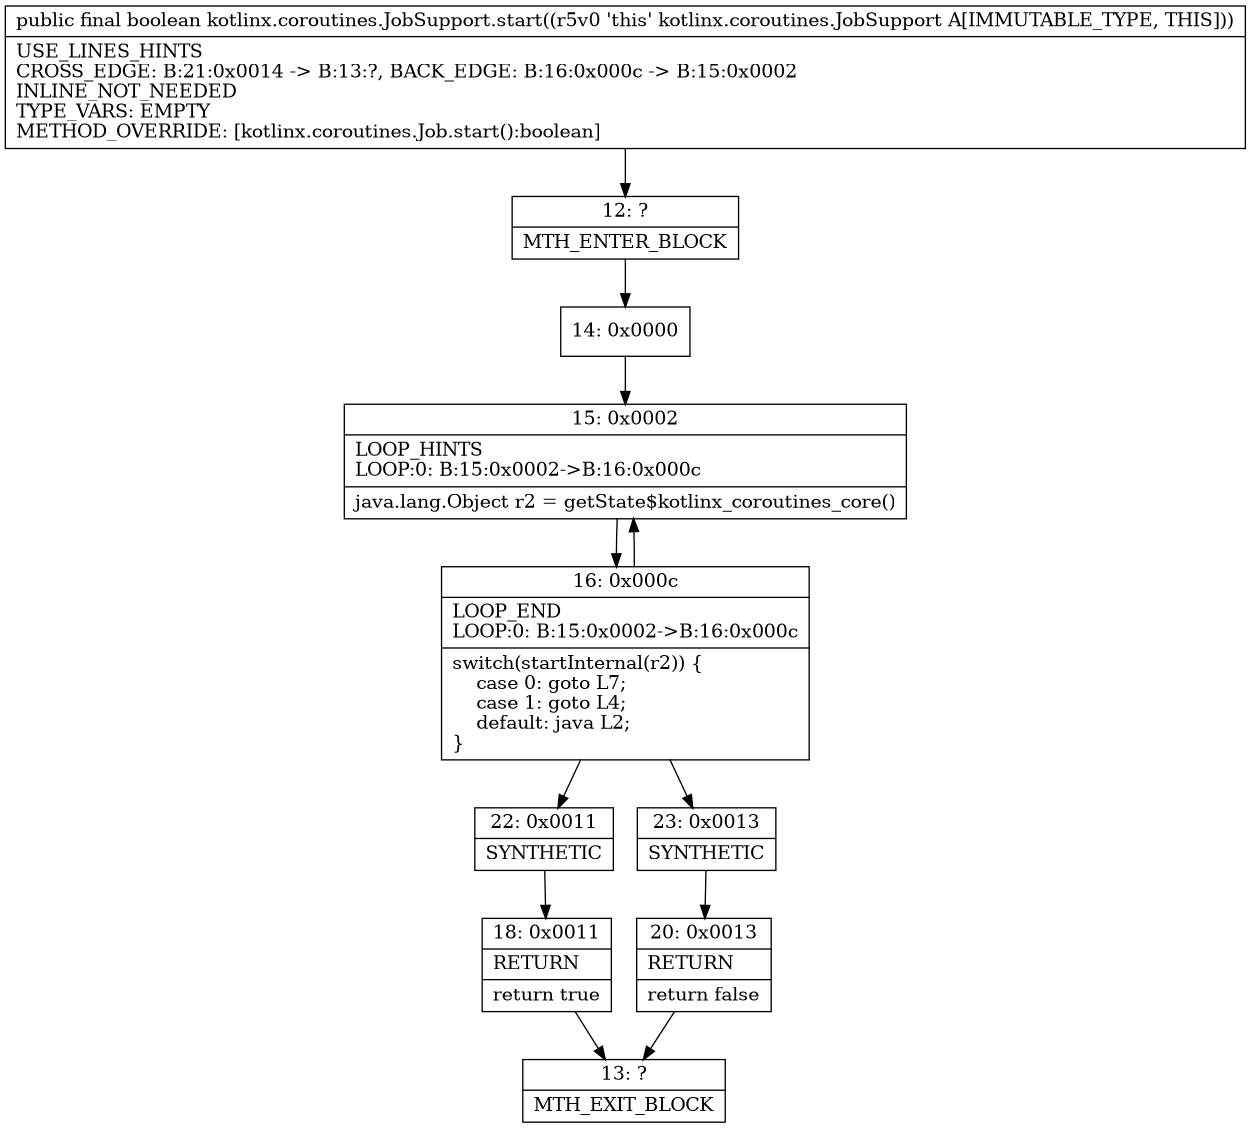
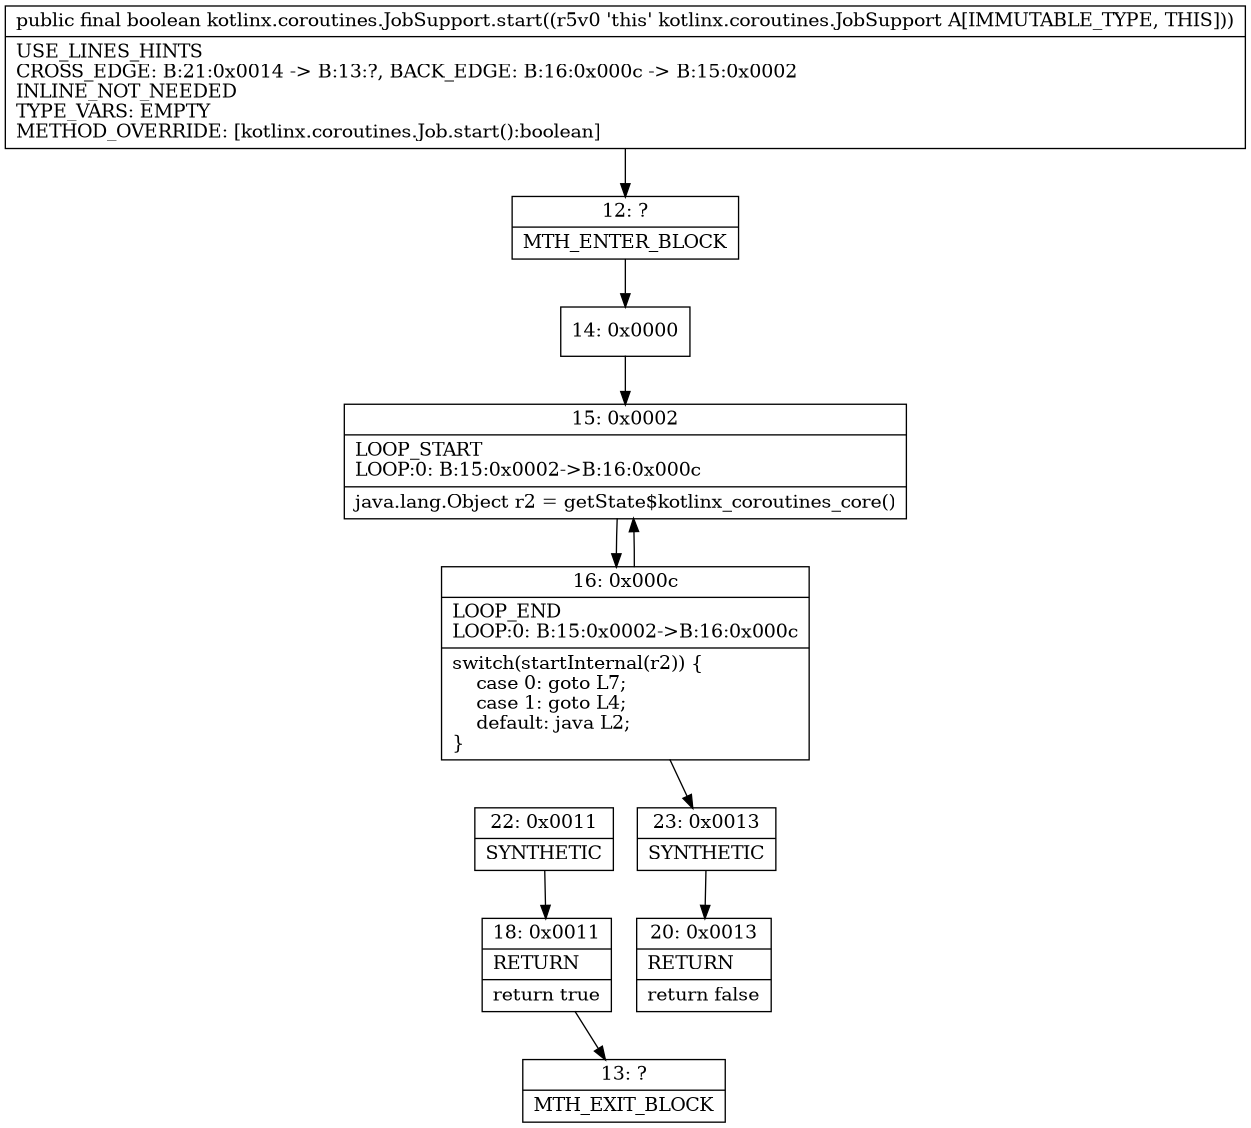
(420, 450) -> (419, 450)
(572, 778) -> none
(663, 1030) -> none
